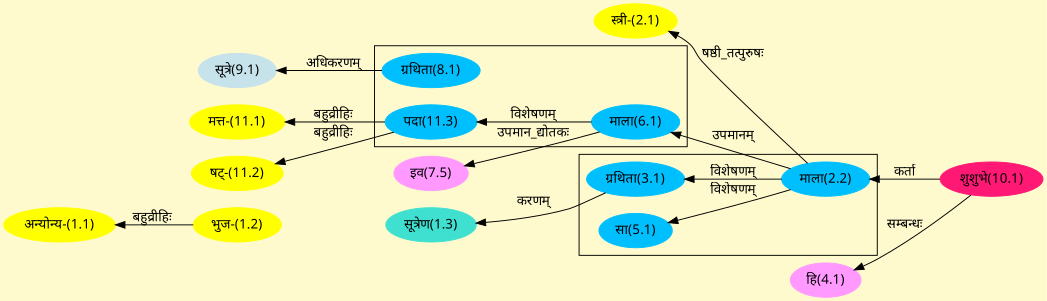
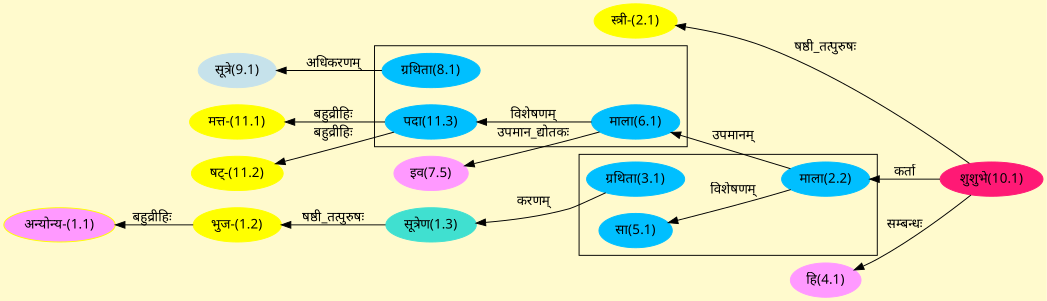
(741, 101) -> (835, 79)
(738, 179) -> none
(60, 225) -> (60, 225)
none -> (338, 225)
